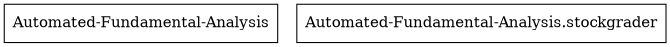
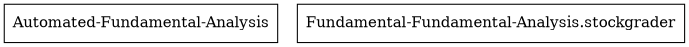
(481, 23) -> (491, 23)
